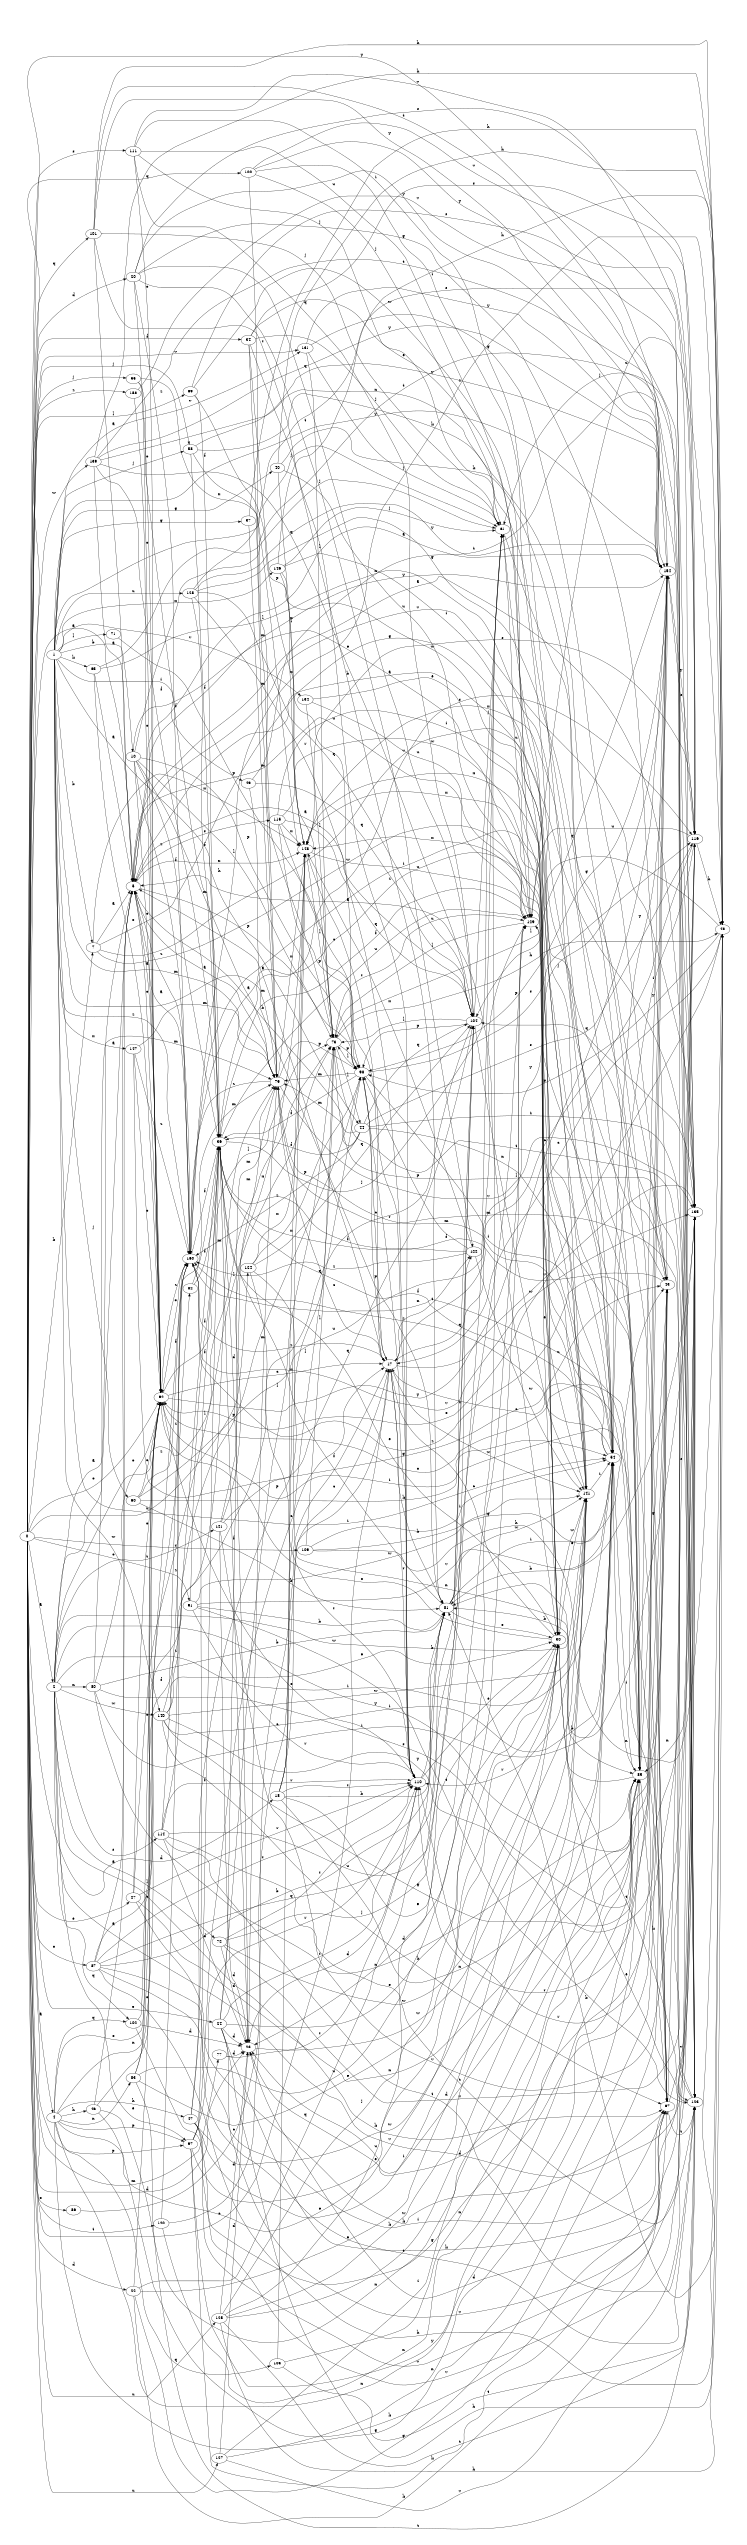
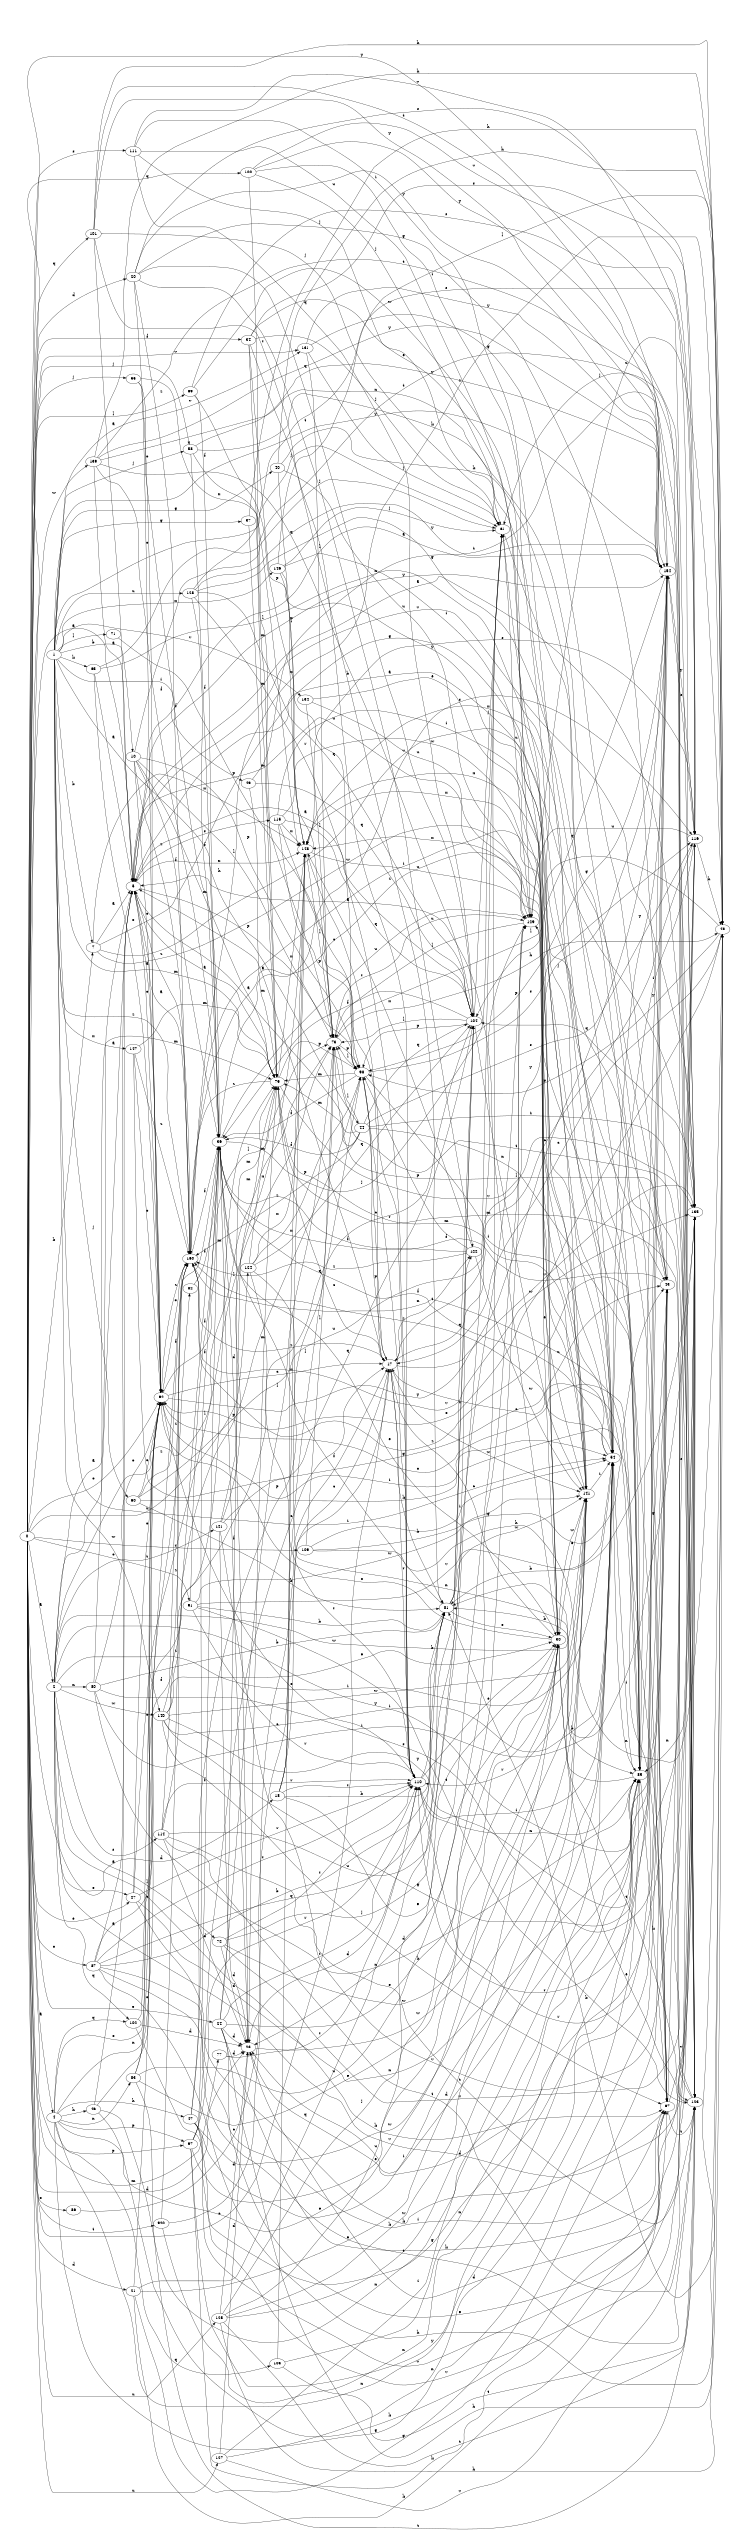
(503, 235) -> (503, 235)
(133, 393) -> none
(153, 618) -> none
(432, 647) -> (432, 647)
(537, 900) -> none
(340, 968) -> (317, 1022)
(263, 1014) -> none
(348, 1084) -> (344, 1088)
(200, 1171) -> (262, 1167)
(548, 1542) -> (597, 1745)
(69, 1940) -> (66, 1880)
(458, 1970) -> (528, 1833)
(161, 2223) -> (161, 2223)
(133, 2291) -> (133, 2291)
(460, 2312) -> (460, 2312)
